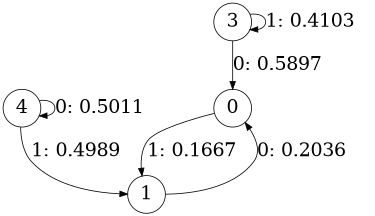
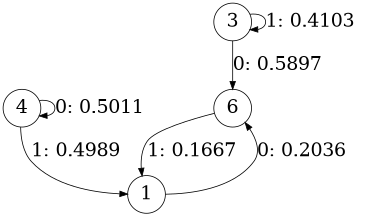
(233, 108) -> (233, 108)
